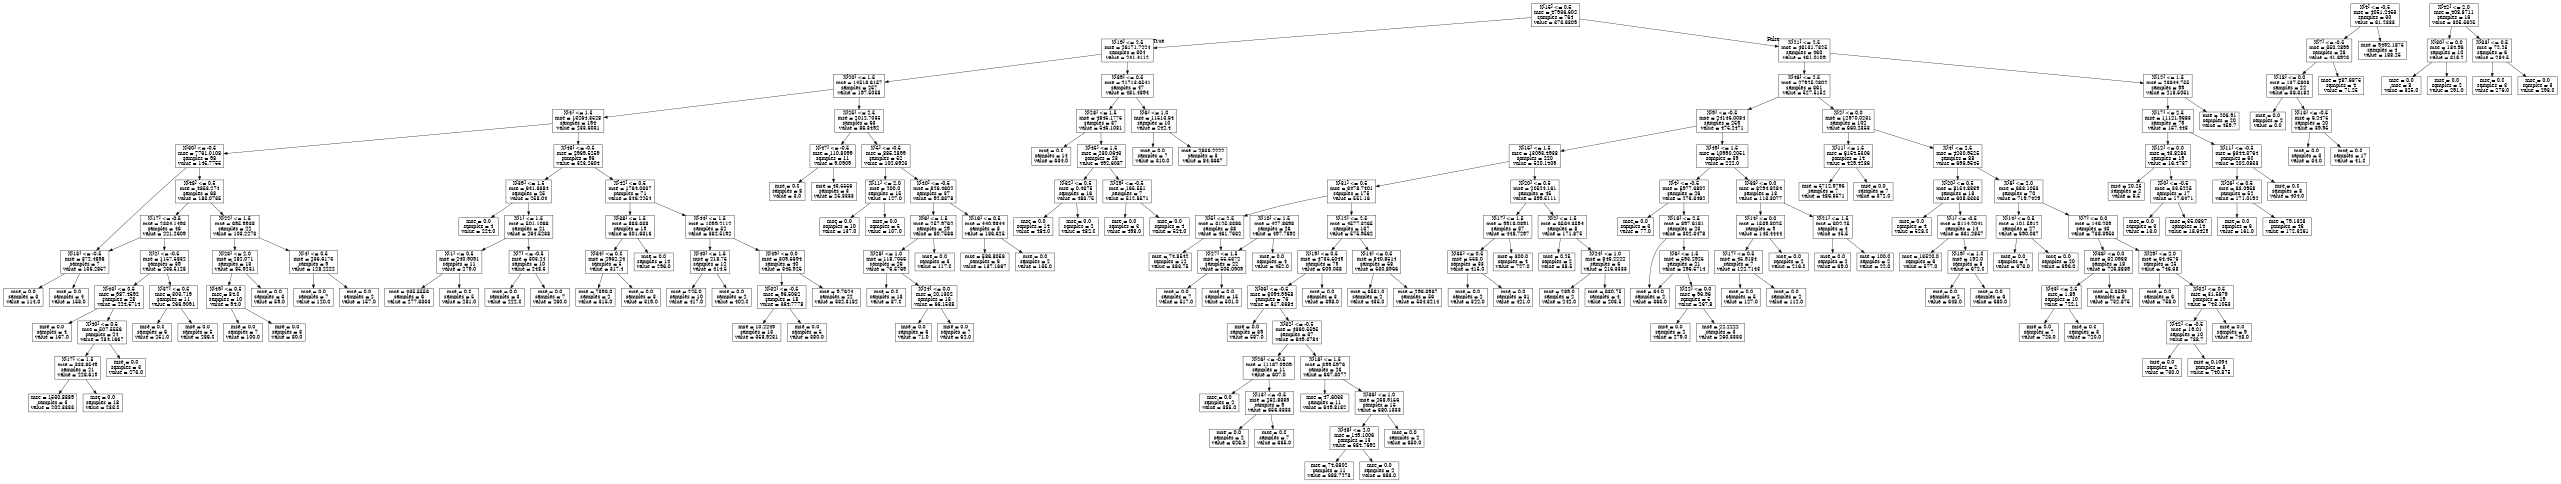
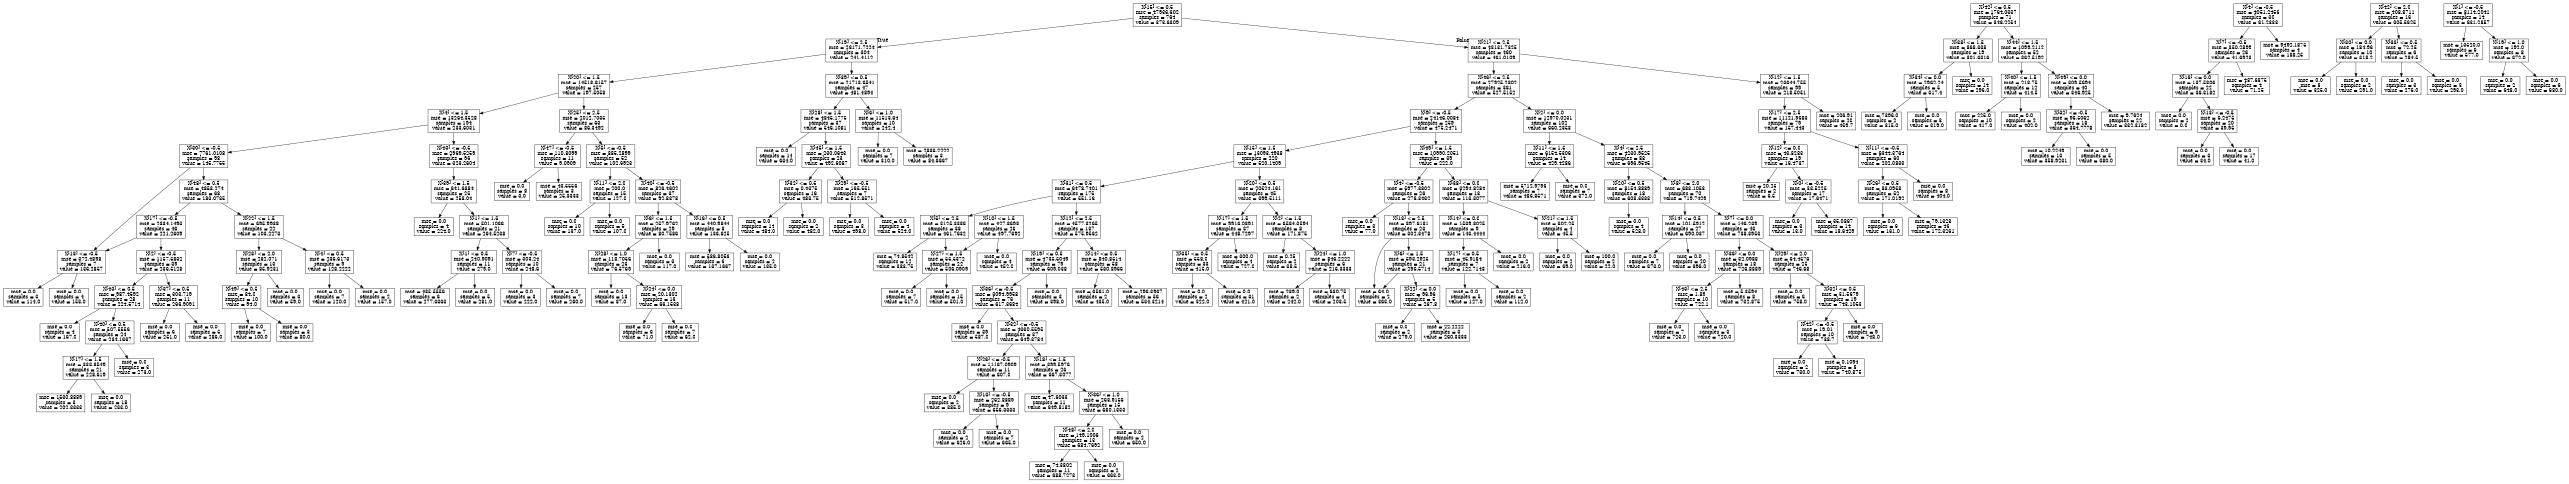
(603, 173) -> none
(1960, 207) -> none
